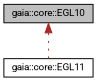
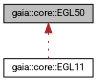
(48, 14) -> (48, 14)
